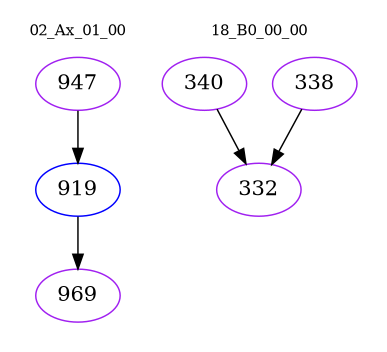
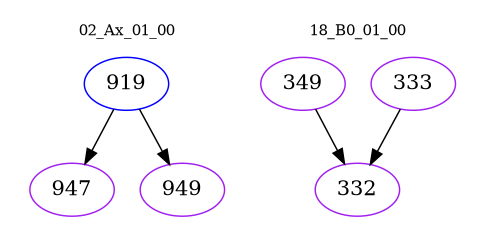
(260, 32) -> (358, 32)
(204, 84) -> (303, 84)
(315, 84) -> (413, 84)
(78, 130) -> (103, 130)
(78, 296) -> (182, 190)
